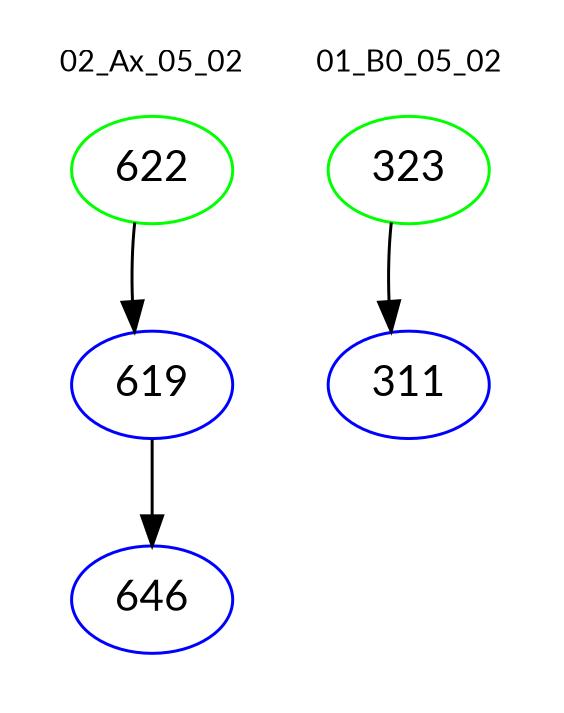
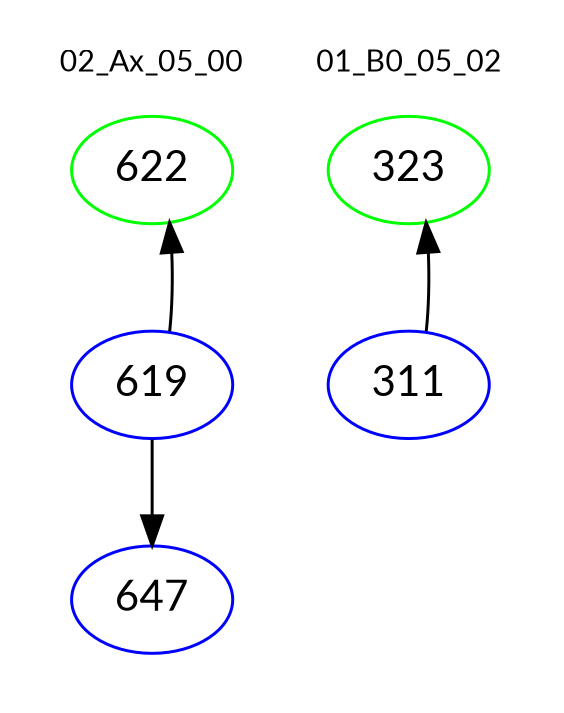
(152, 64) -> (152, 64)
(132, 262) -> (172, 292)
(389, 262) -> (429, 292)
(152, 600) -> (152, 600)
